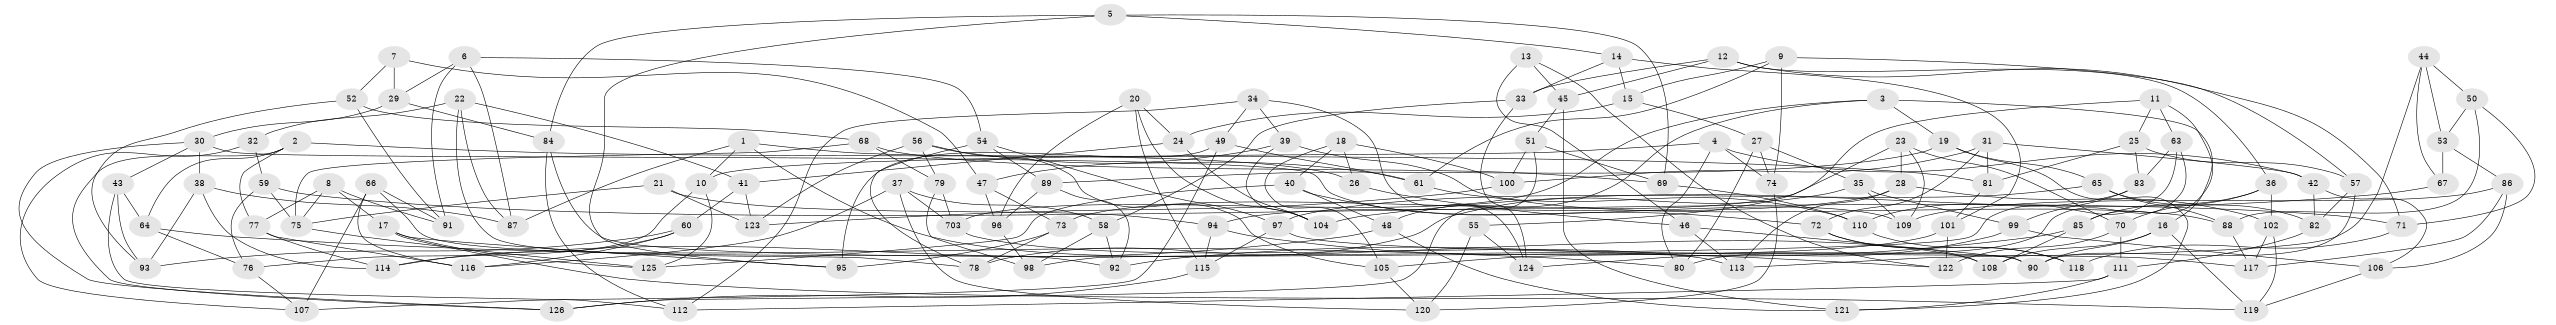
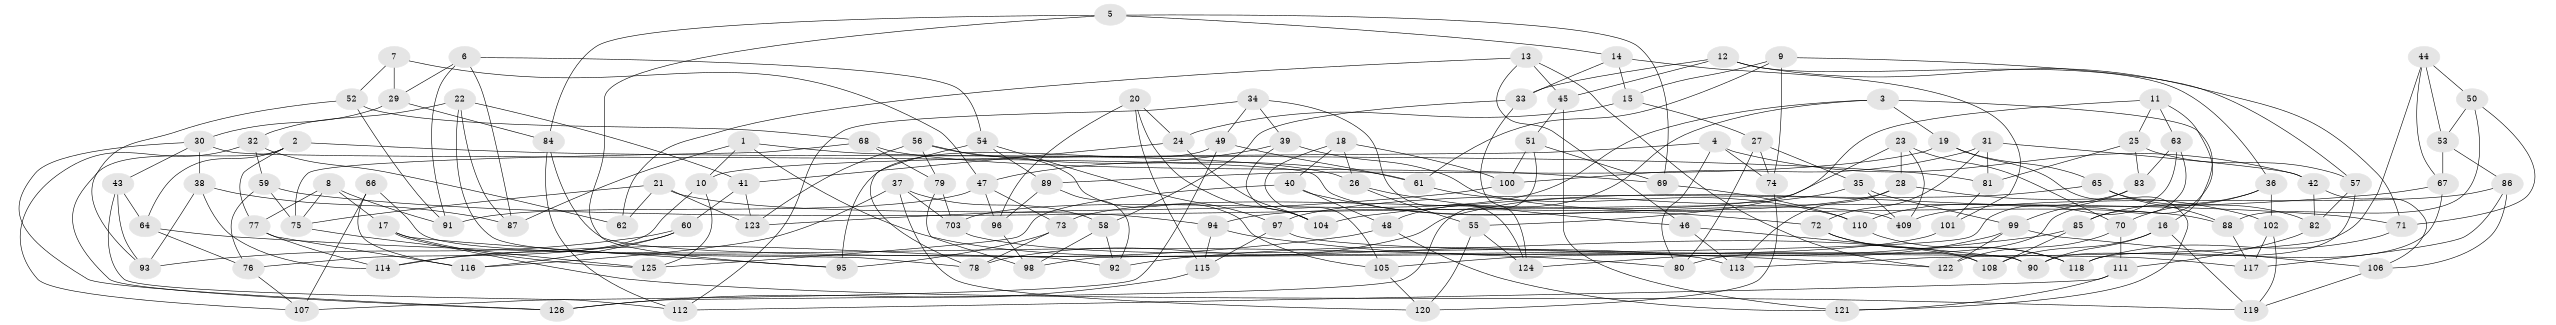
(410, 205) -> (730, 209)
none -> (1413, 207)
none -> (622, 226)
(1904, 226) -> (1904, 226)
(1947, 247) -> (1980, 247)
none -> (2310, 258)
